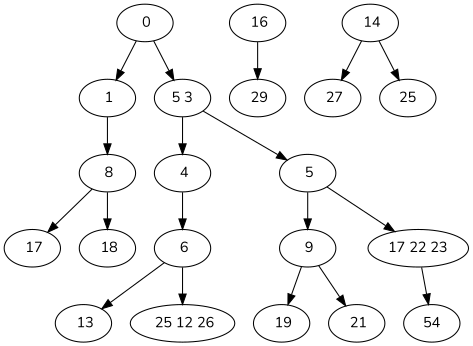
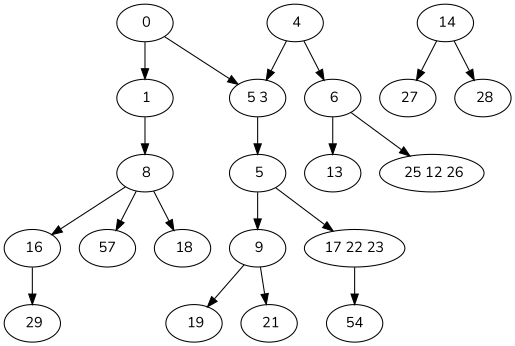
(408, 98) -> (483, 98)
(183, 130) -> (279, 56)
none -> (93, 208)
(32, 248) -> (107, 248)
